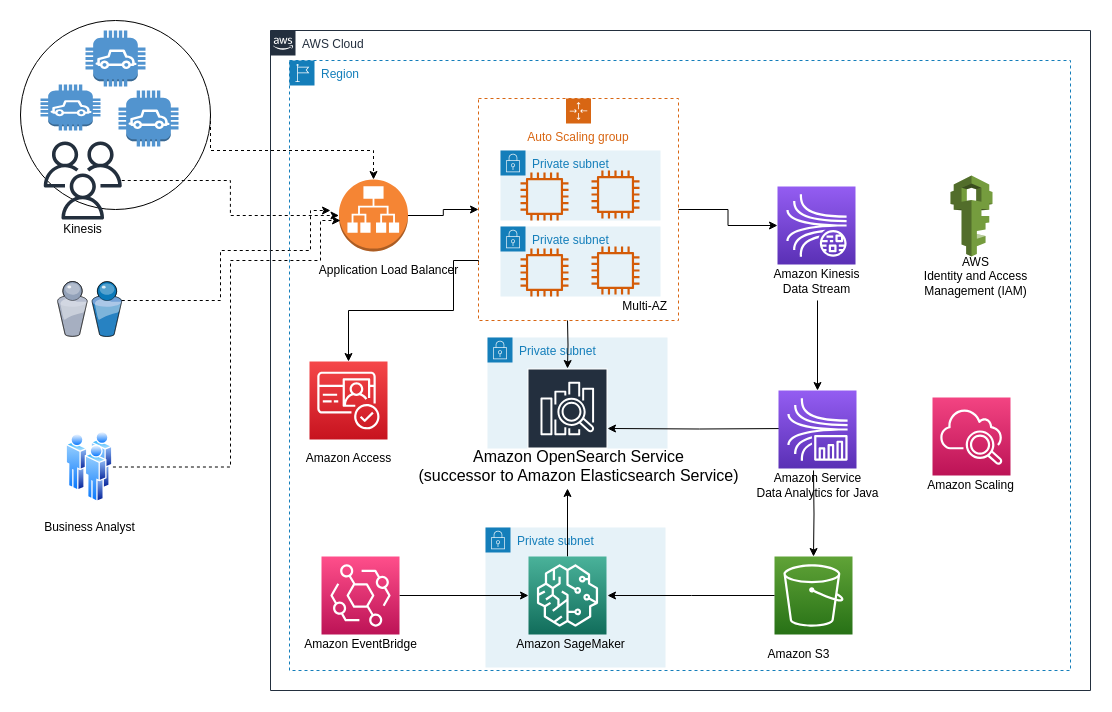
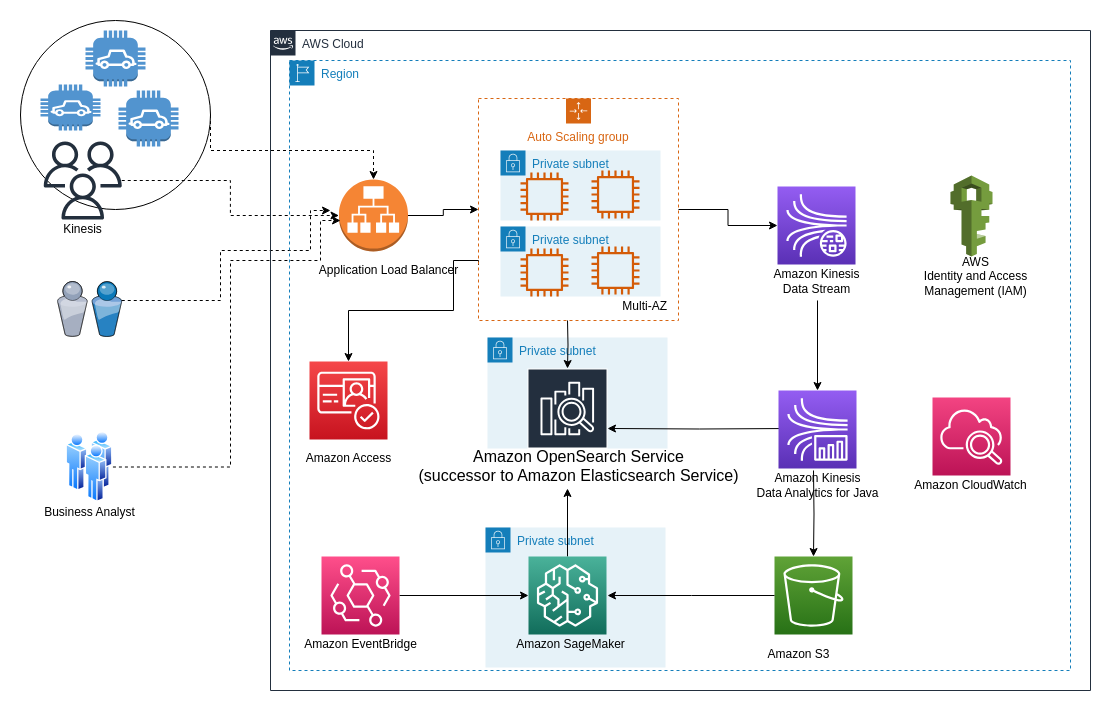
(818, 486) -> (818, 486)
(971, 486) -> (971, 486)
(90, 528) -> (90, 513)
